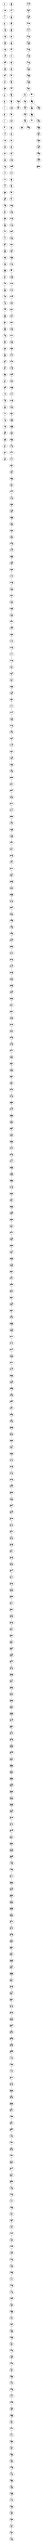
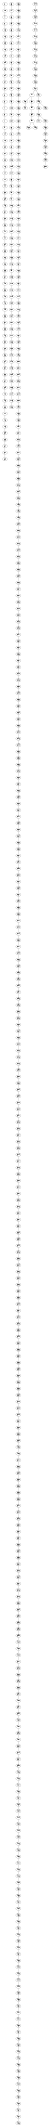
(12, 414) -> none
